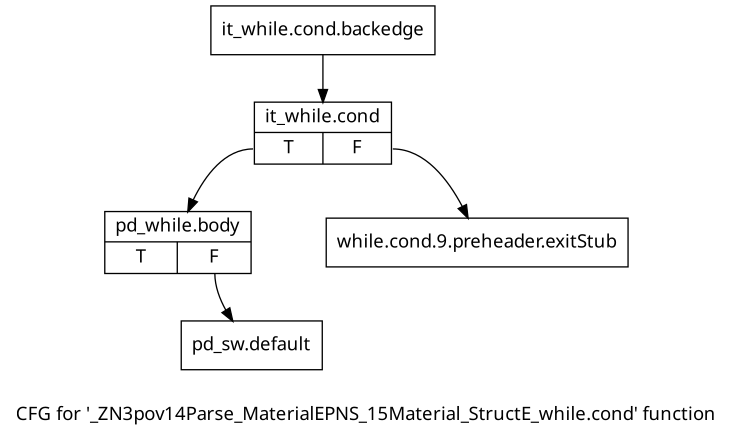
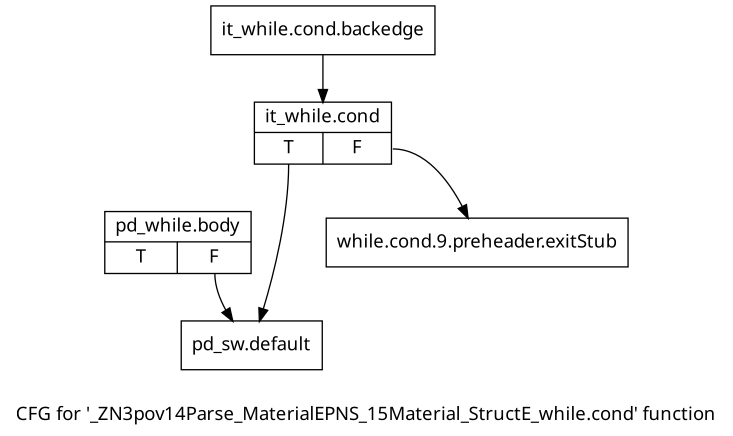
(216, 166) -> (281, 237)
